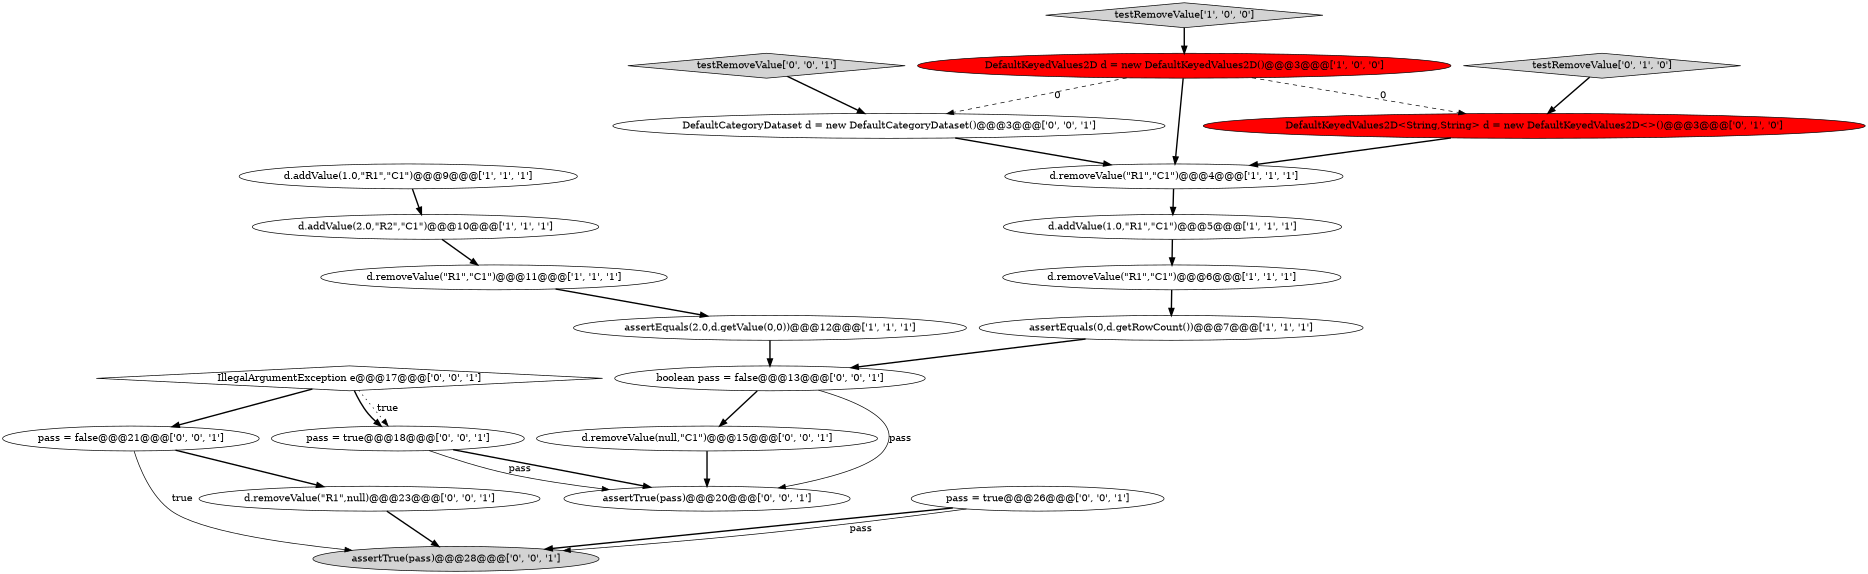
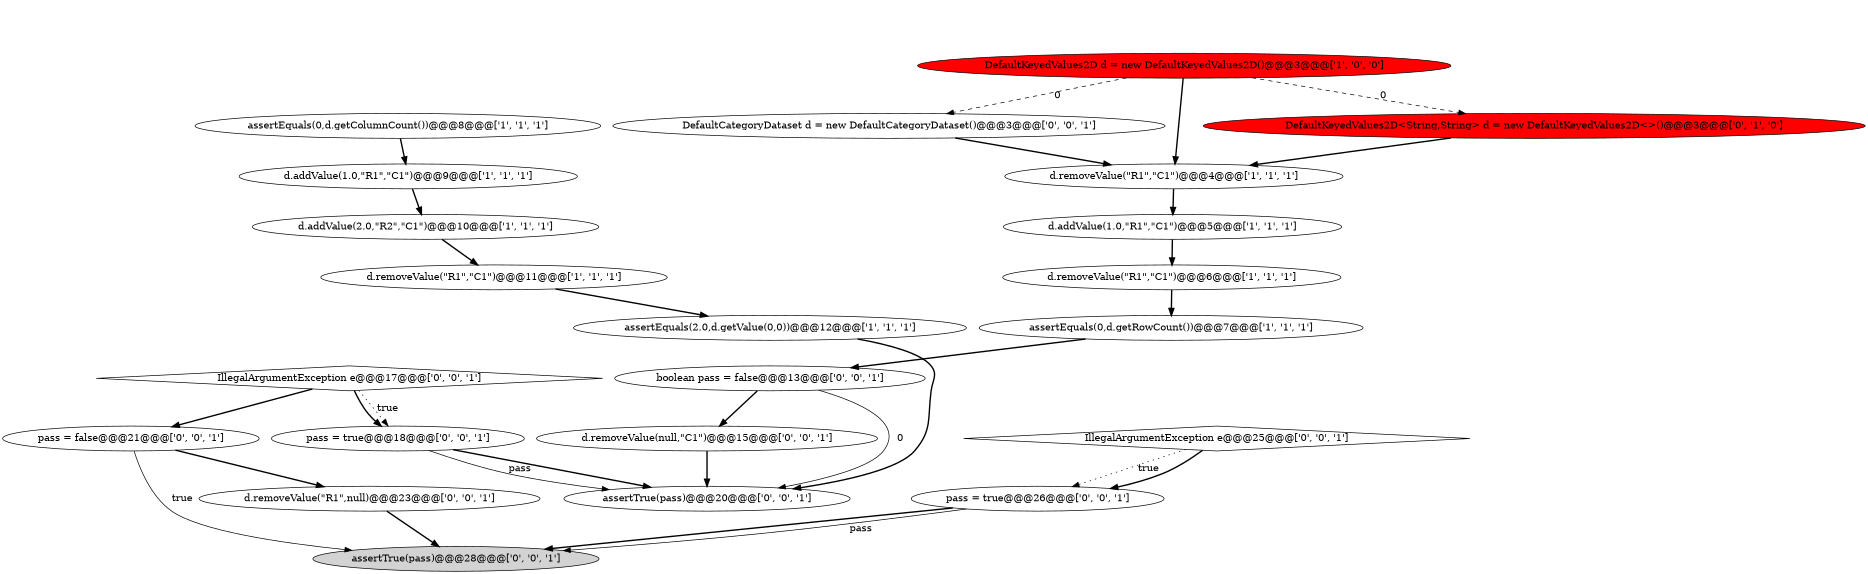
(1184, 15) -> none
(767, 66) -> none
(1602, 66) -> none
none -> (398, 126)
(770, 350) -> (927, 430)
(900, 439) -> (900, 439)
none -> (1217, 439)
